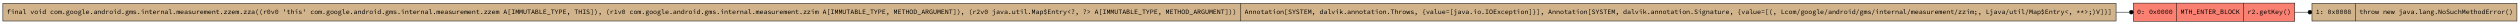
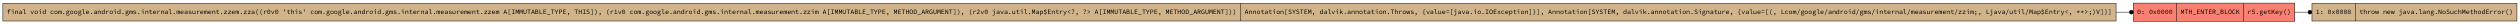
(2269, 12) -> (2269, 12)
